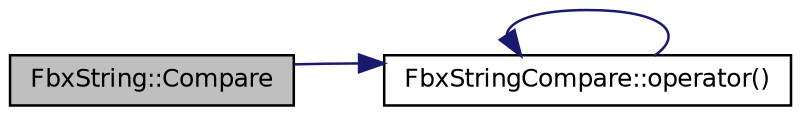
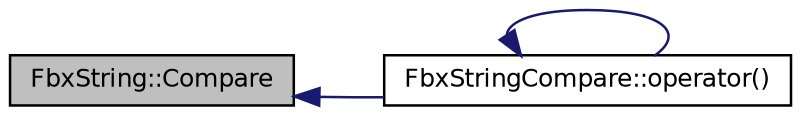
(326, 64) -> (352, 97)
